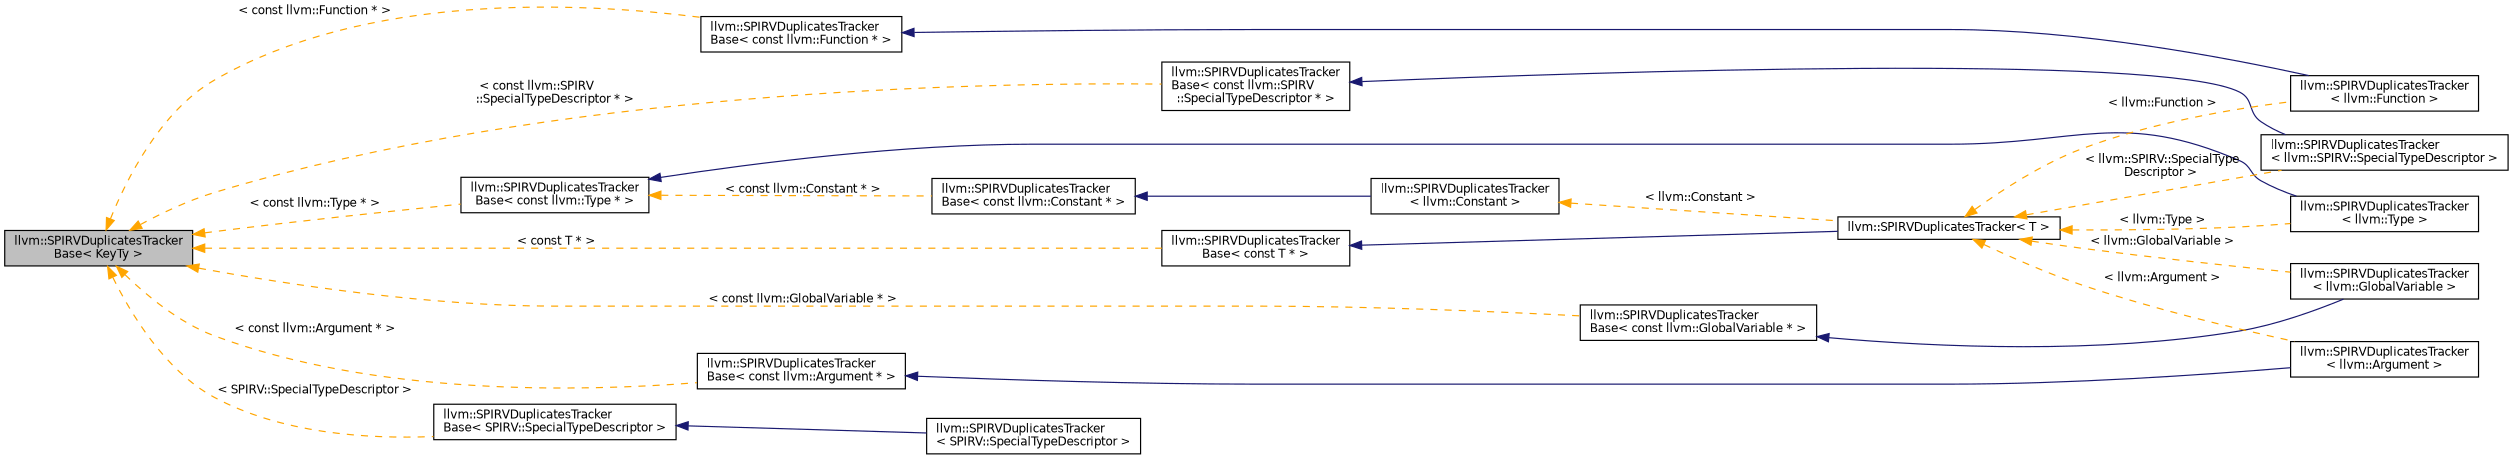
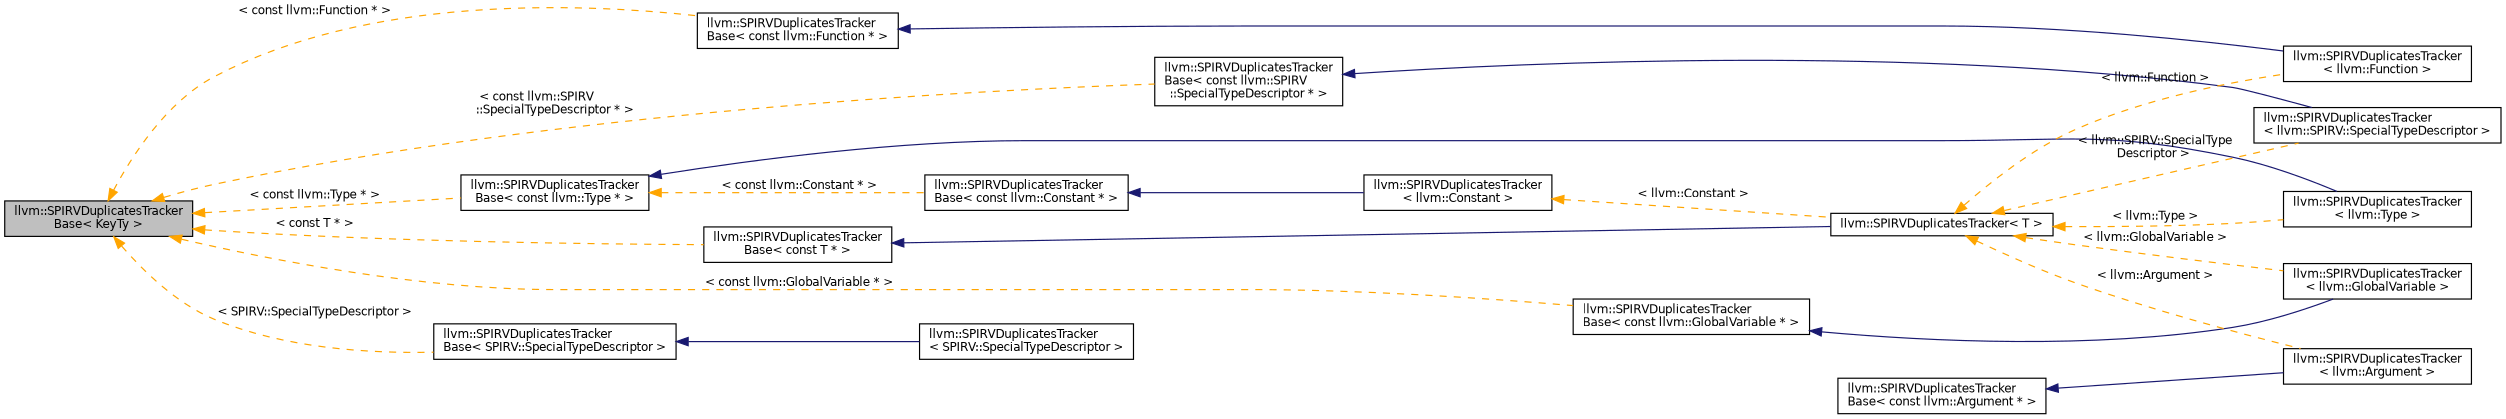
(399, 378) -> none
